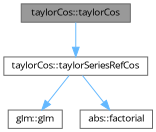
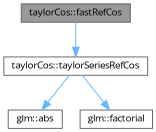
(76, 13) -> (76, 13)
(35, 119) -> (35, 119)
(116, 119) -> (116, 119)
